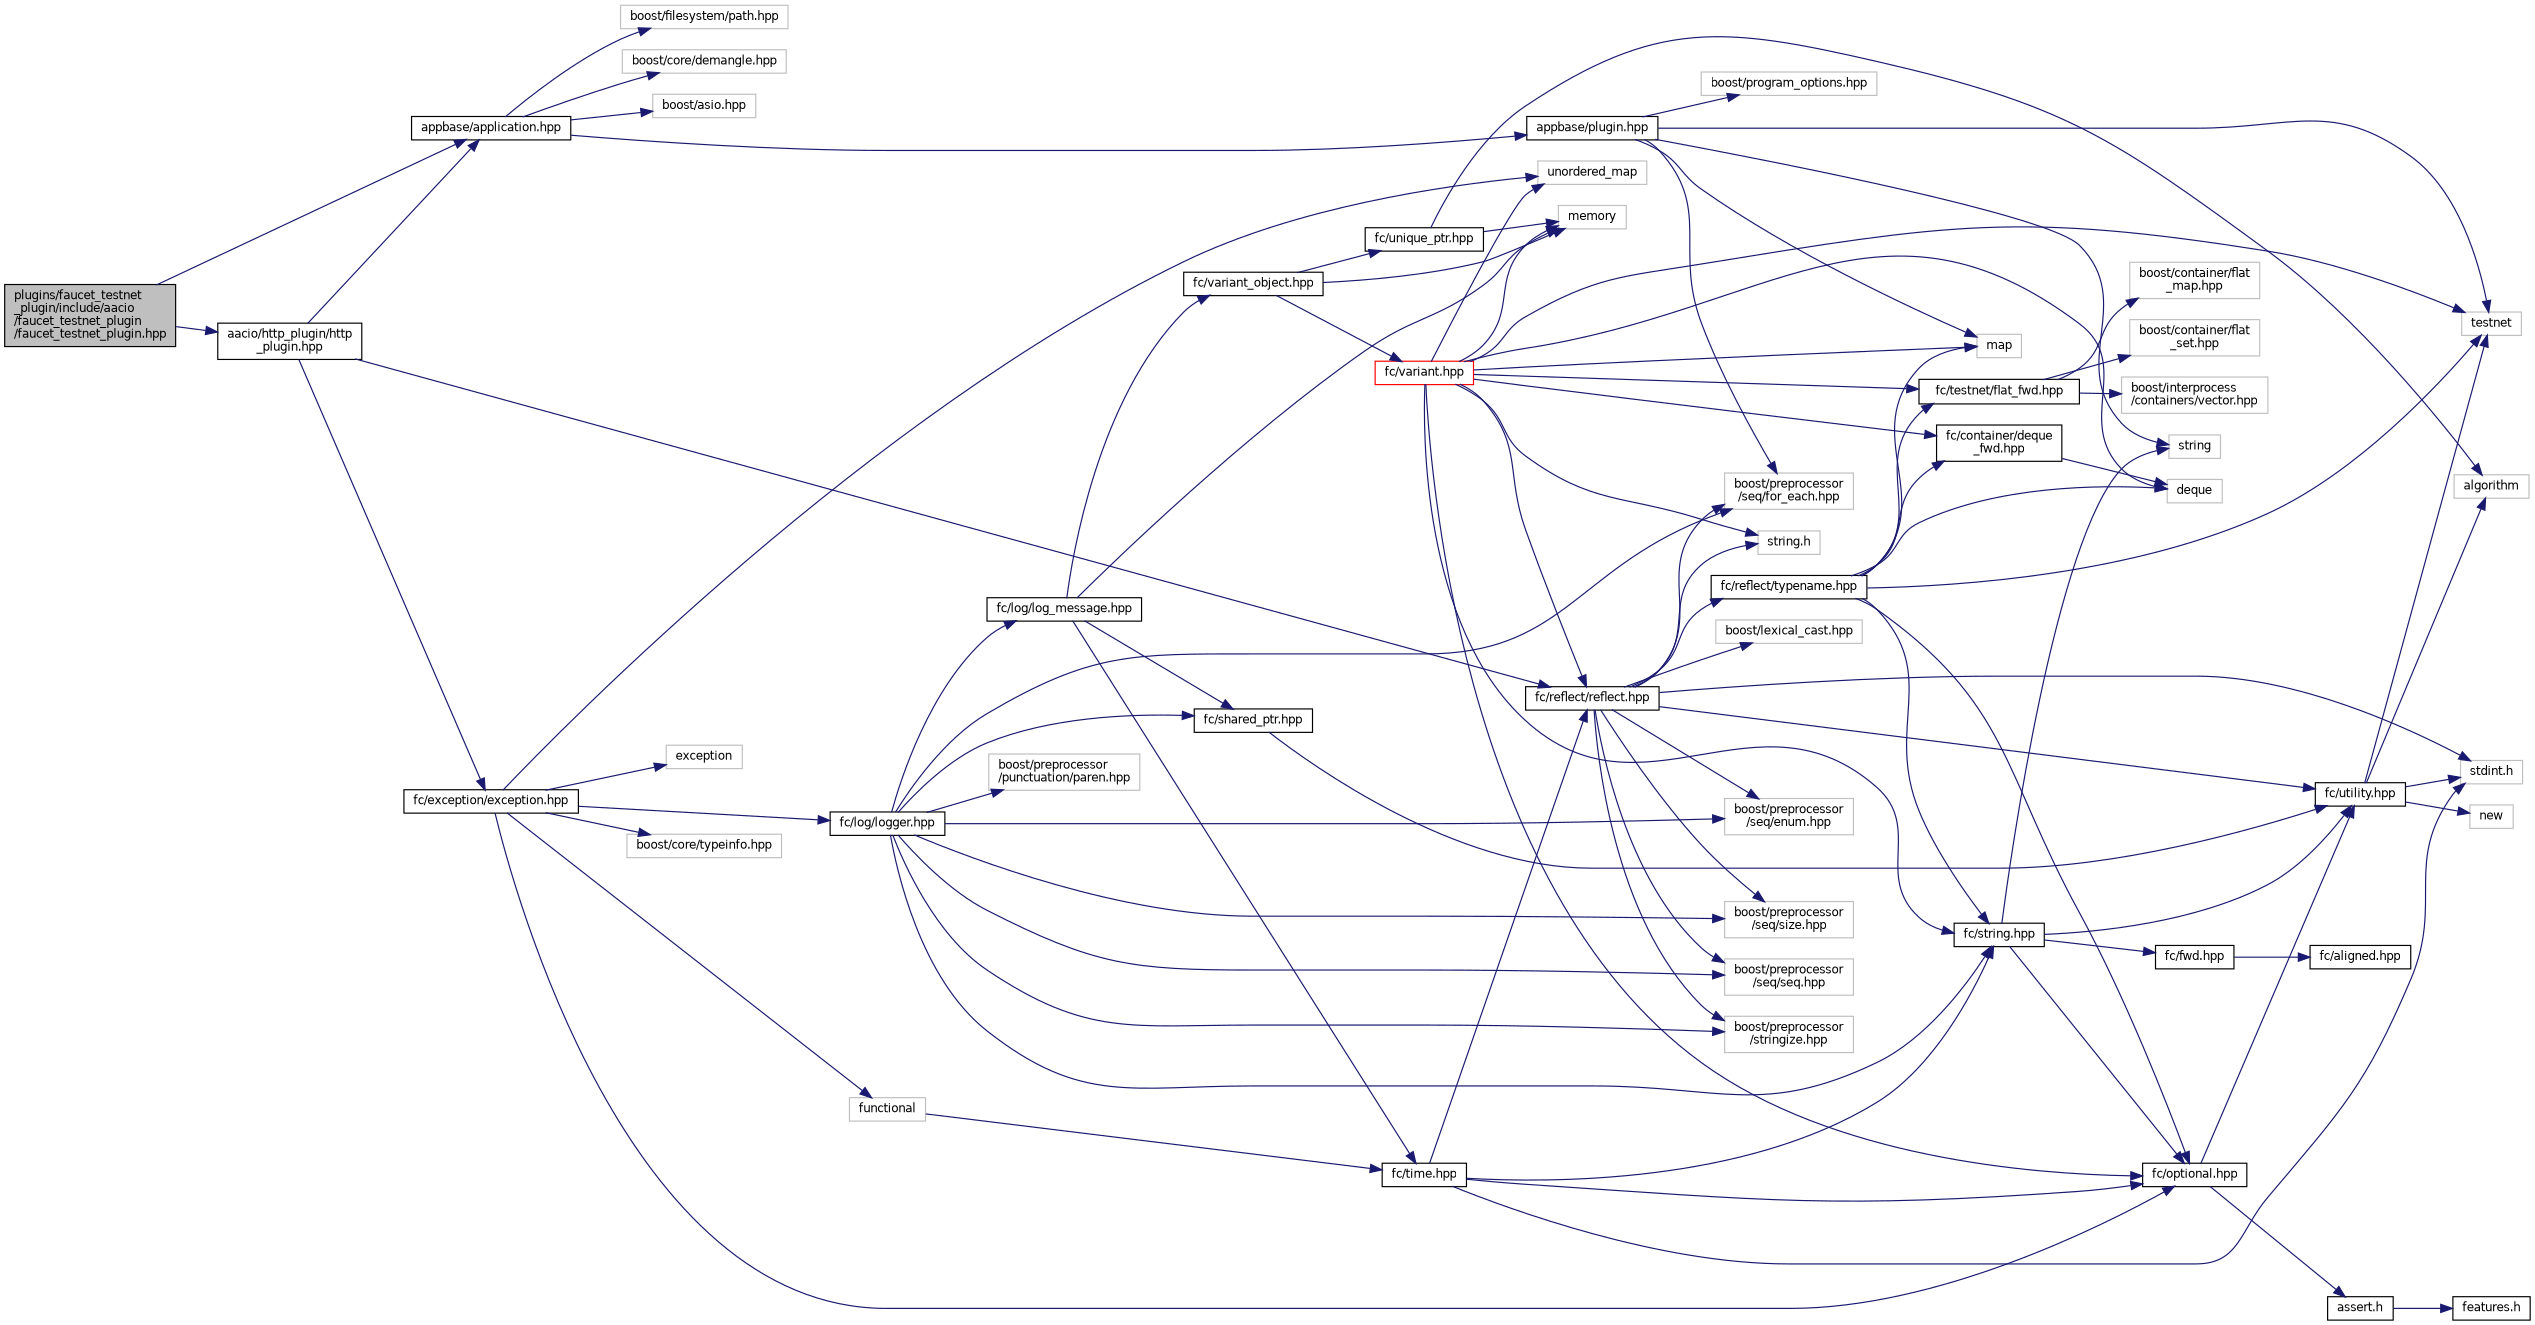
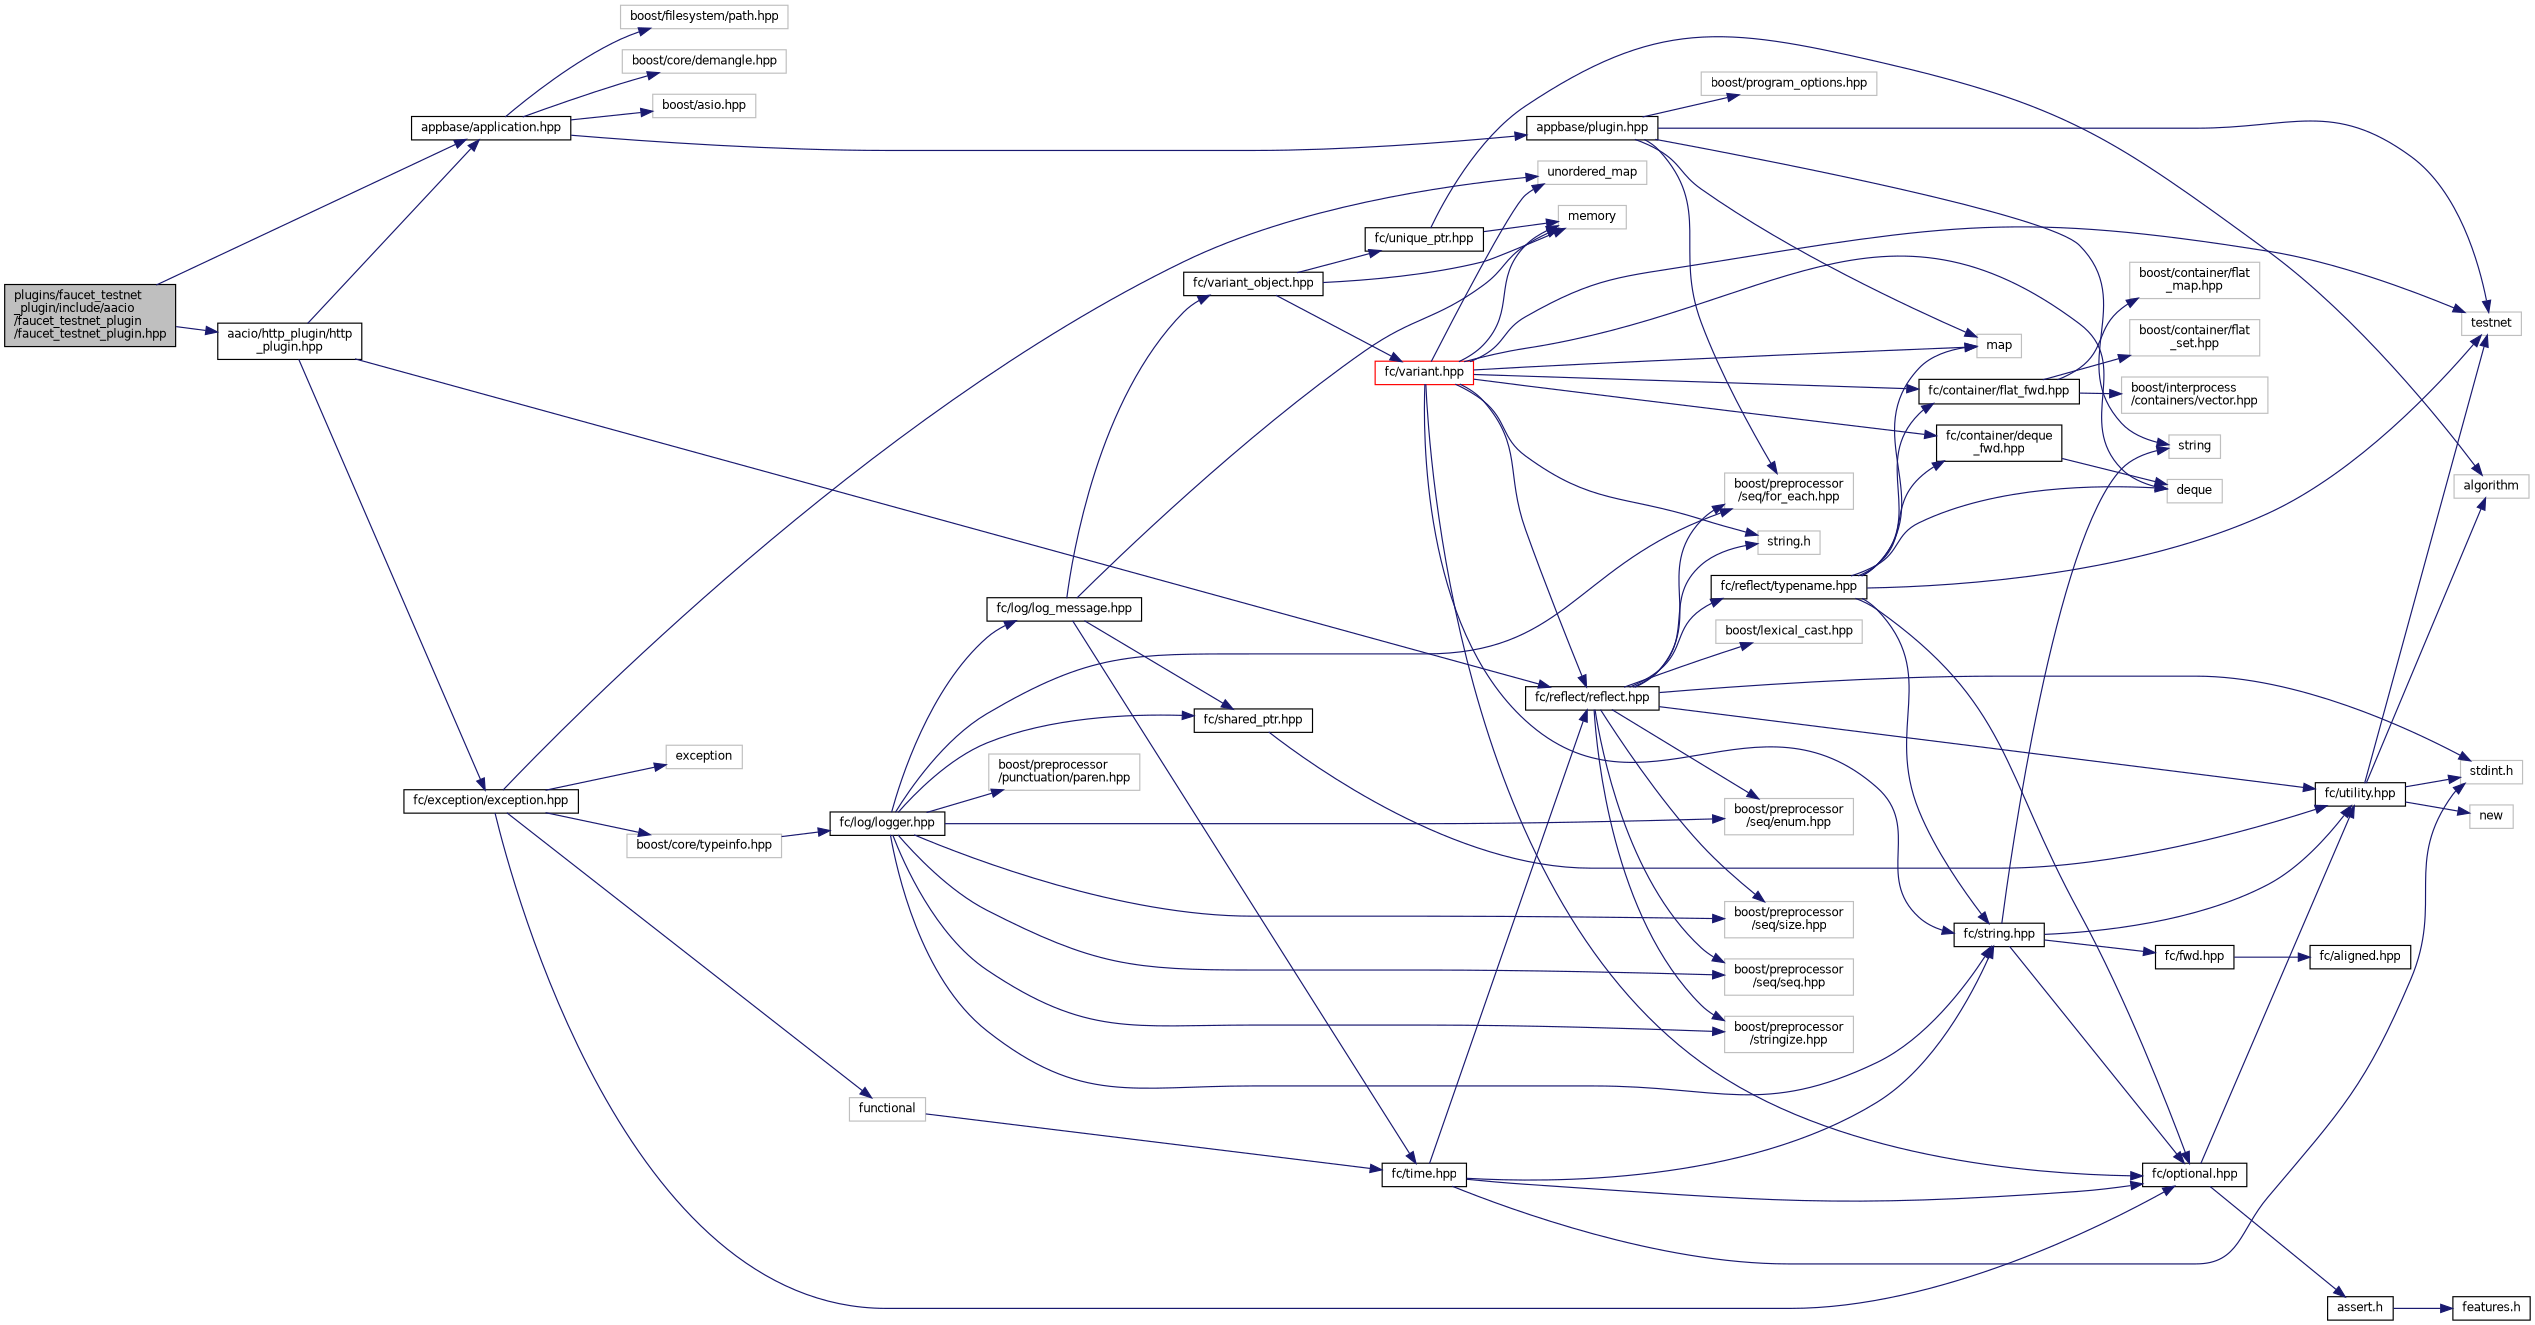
(1999, 392) -> (1999, 392)
(698, 813) -> (800, 834)
